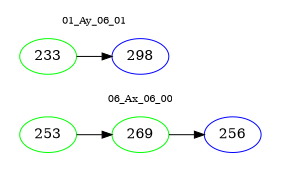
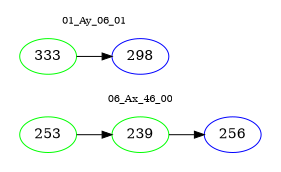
(48, 56) -> (48, 56)
(140, 100) -> (140, 100)
(140, 135) -> (140, 135)
